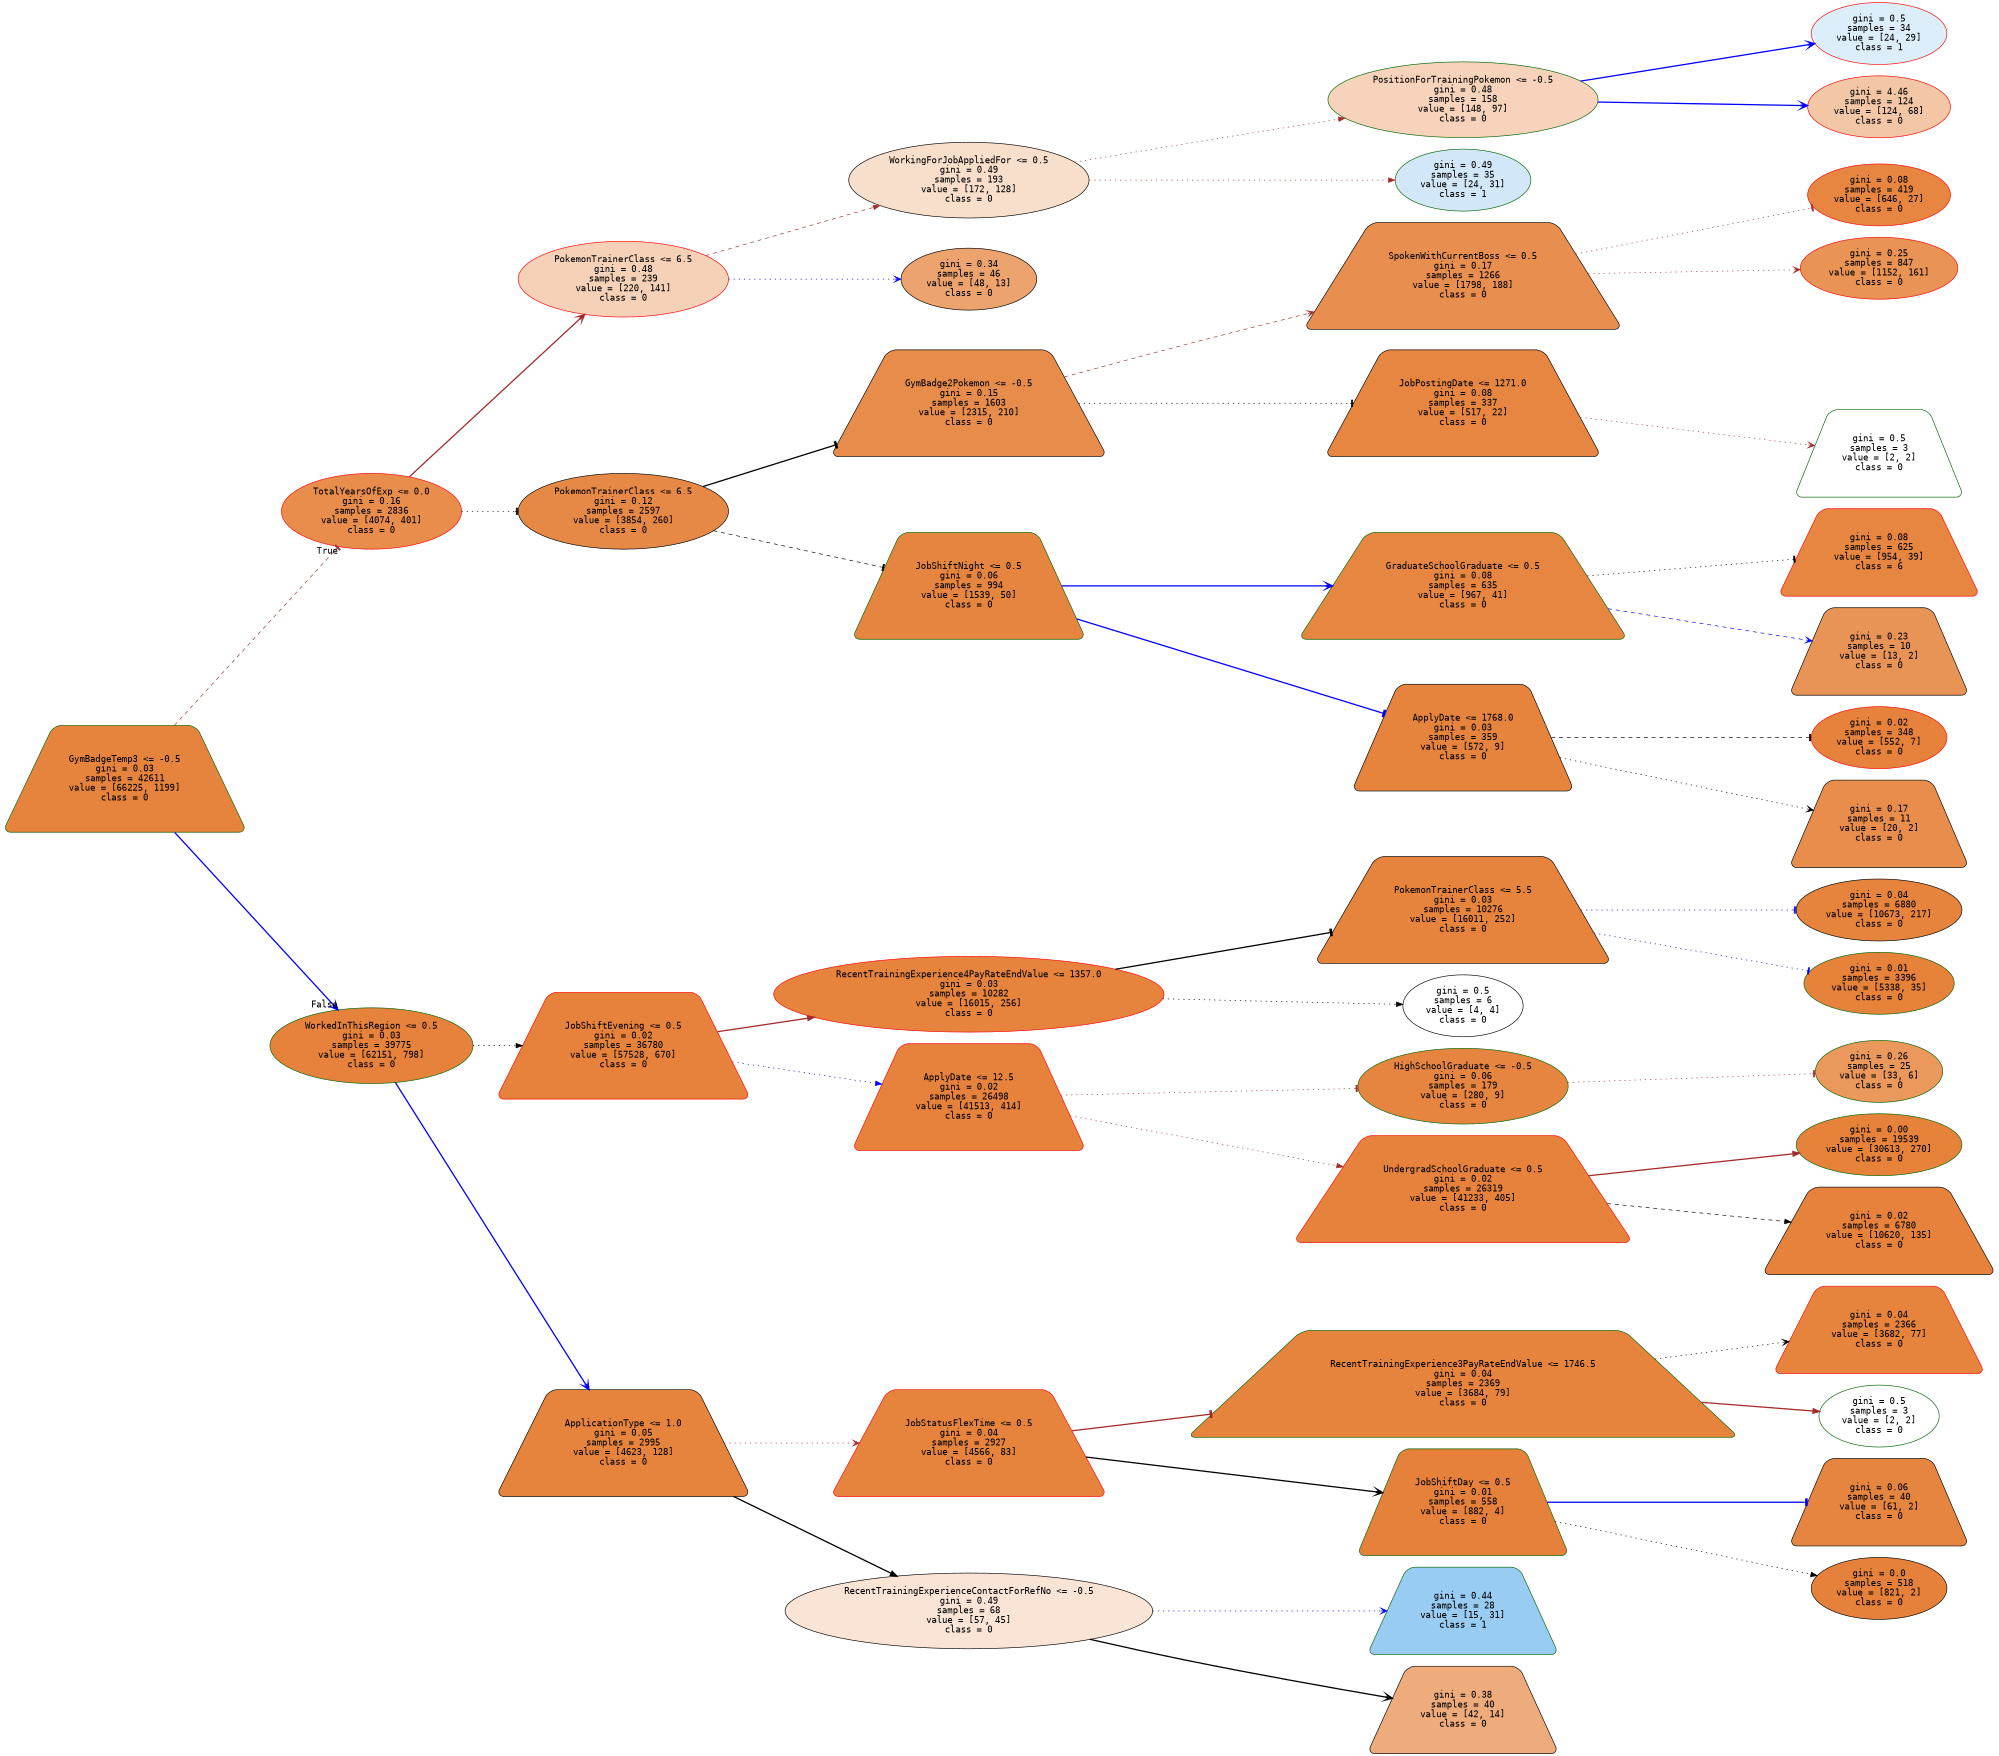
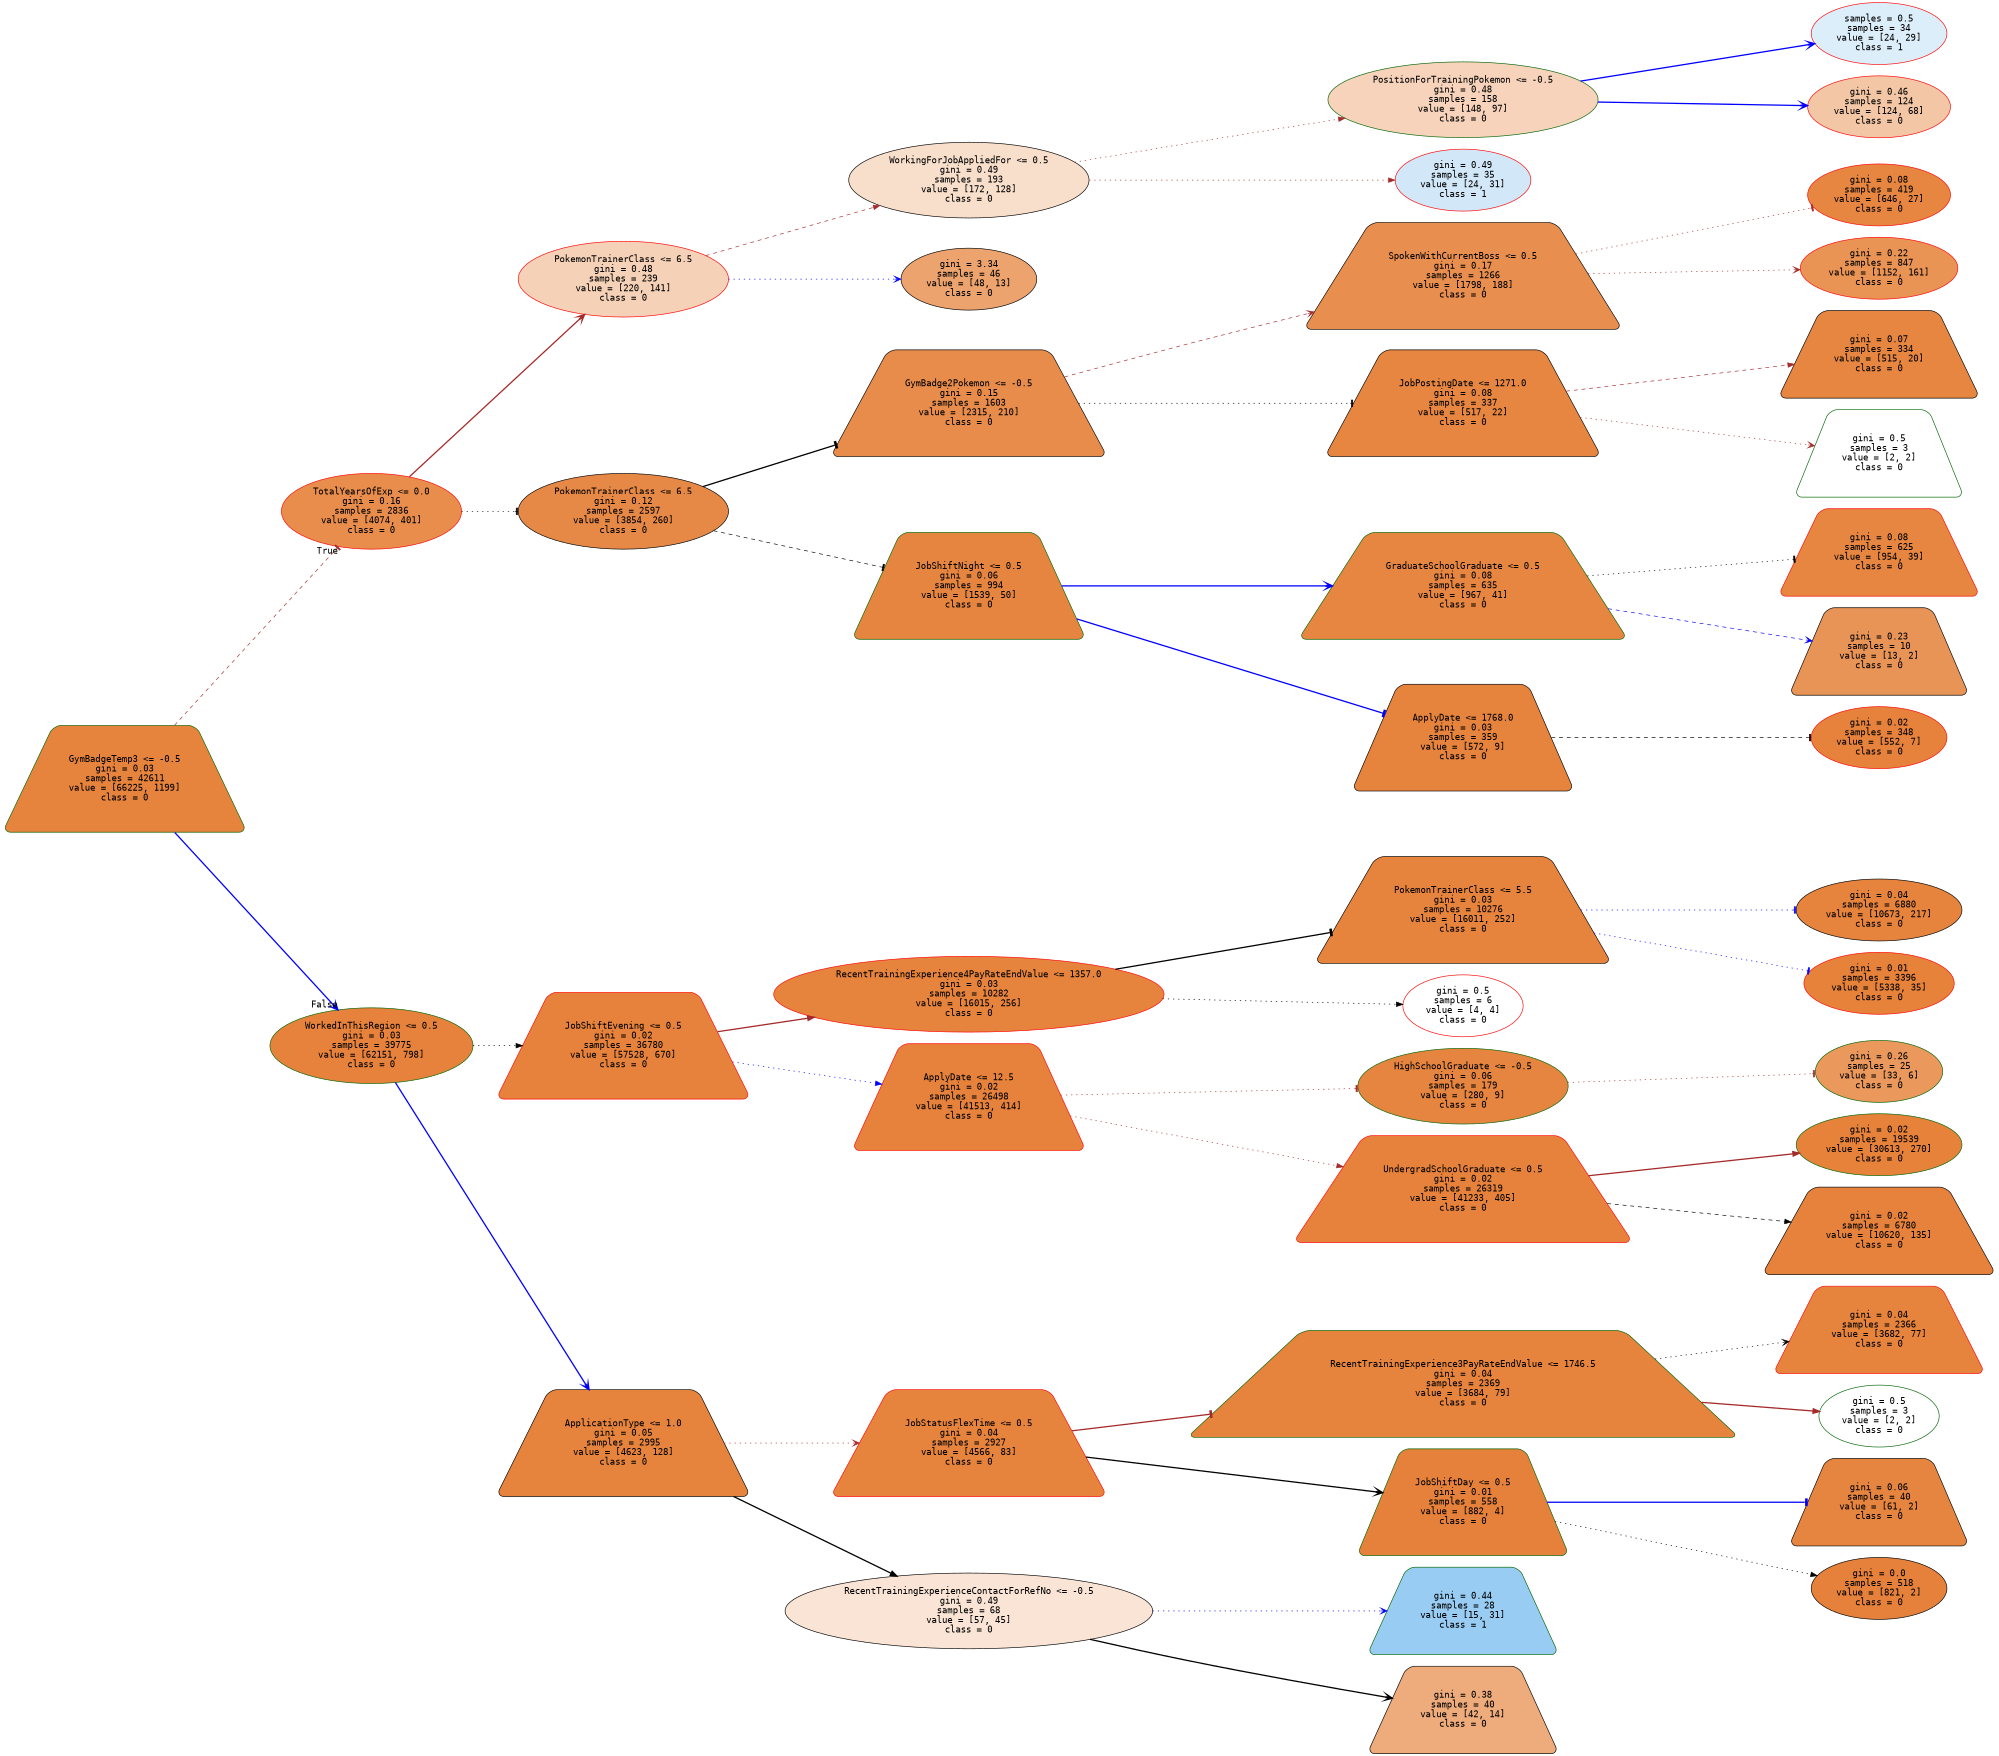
(1879, 34) -> (1879, 34)
(1879, 107) -> (1879, 107)
(1463, 180) -> (1463, 180)
(1879, 268) -> (1879, 268)
(969, 279) -> (969, 279)
none -> (1879, 354)
(1879, 552) -> (1879, 552)
(1879, 824) -> none
(1879, 983) -> (1879, 983)
(1463, 1006) -> (1463, 1006)
(1879, 1145) -> (1879, 1145)
